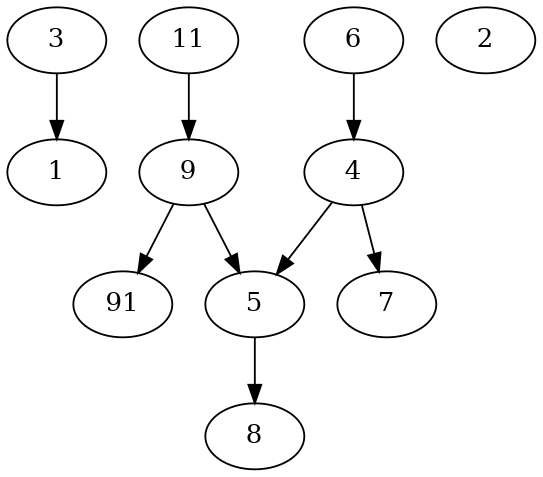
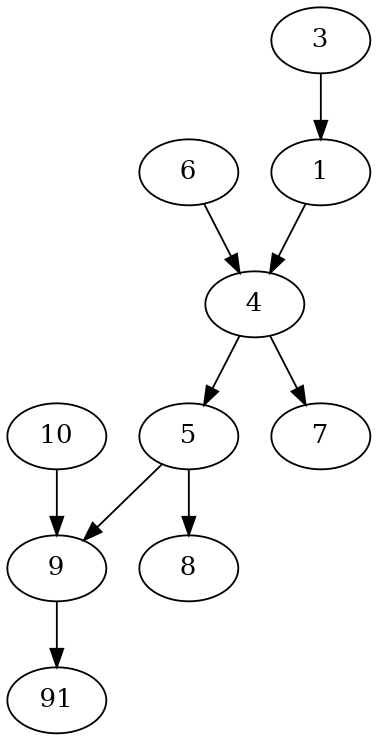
(189, 40) -> (57, 436)
(486, 40) -> none
(218, 230) -> (130, 496)
none -> (292, 230)
